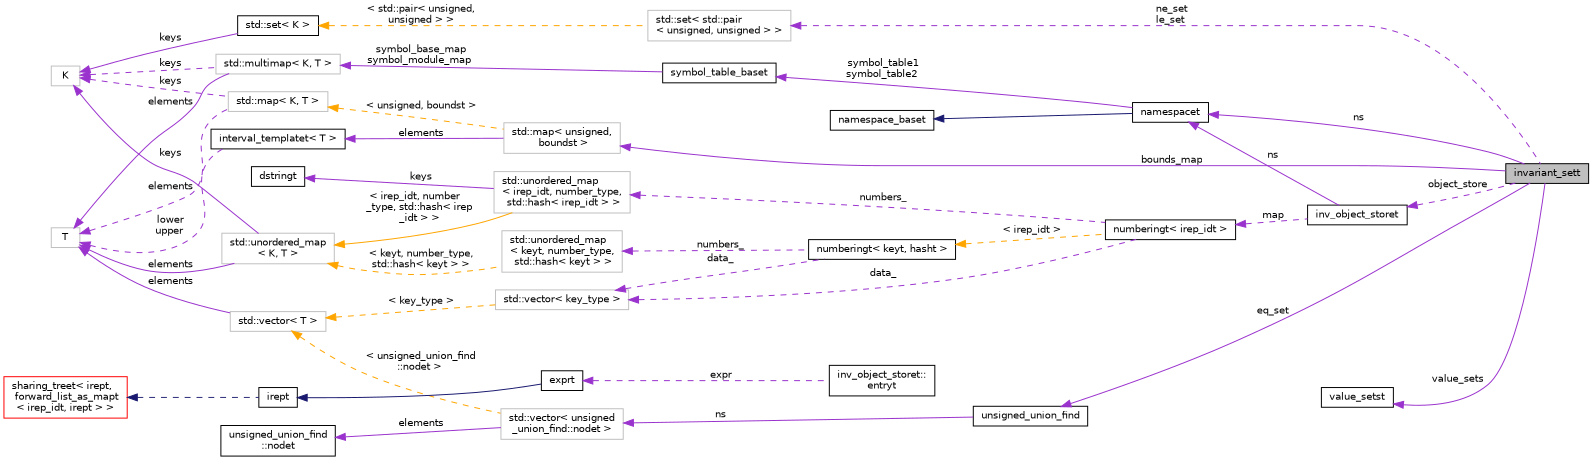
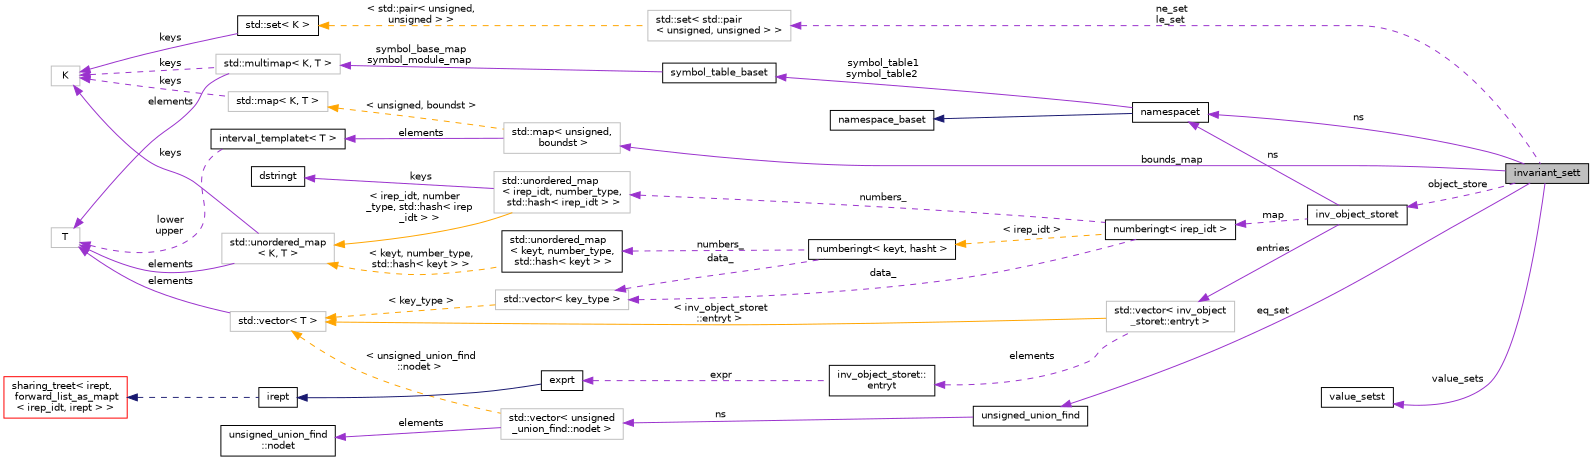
(188, 196) -> none
(562, 251) -> (562, 251)
none -> (1171, 317)
